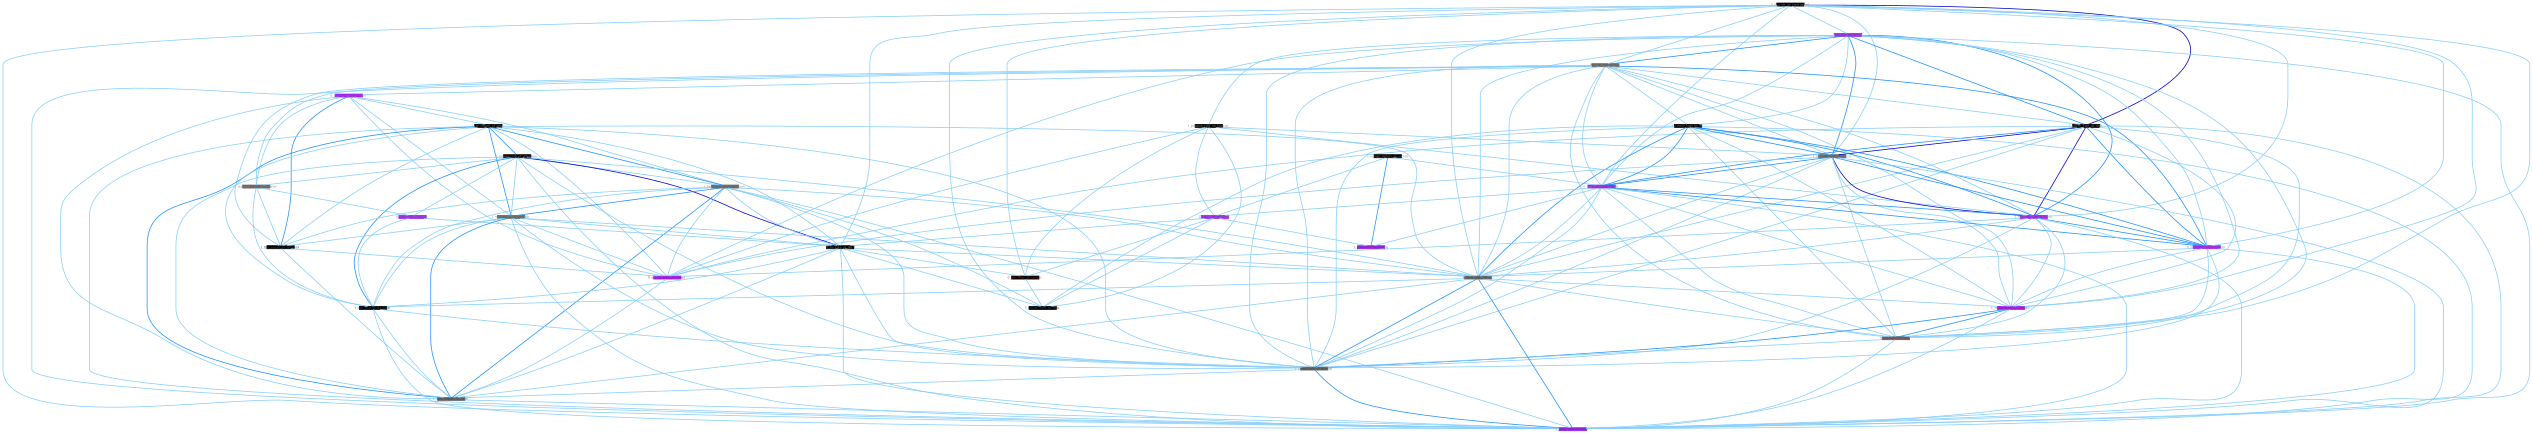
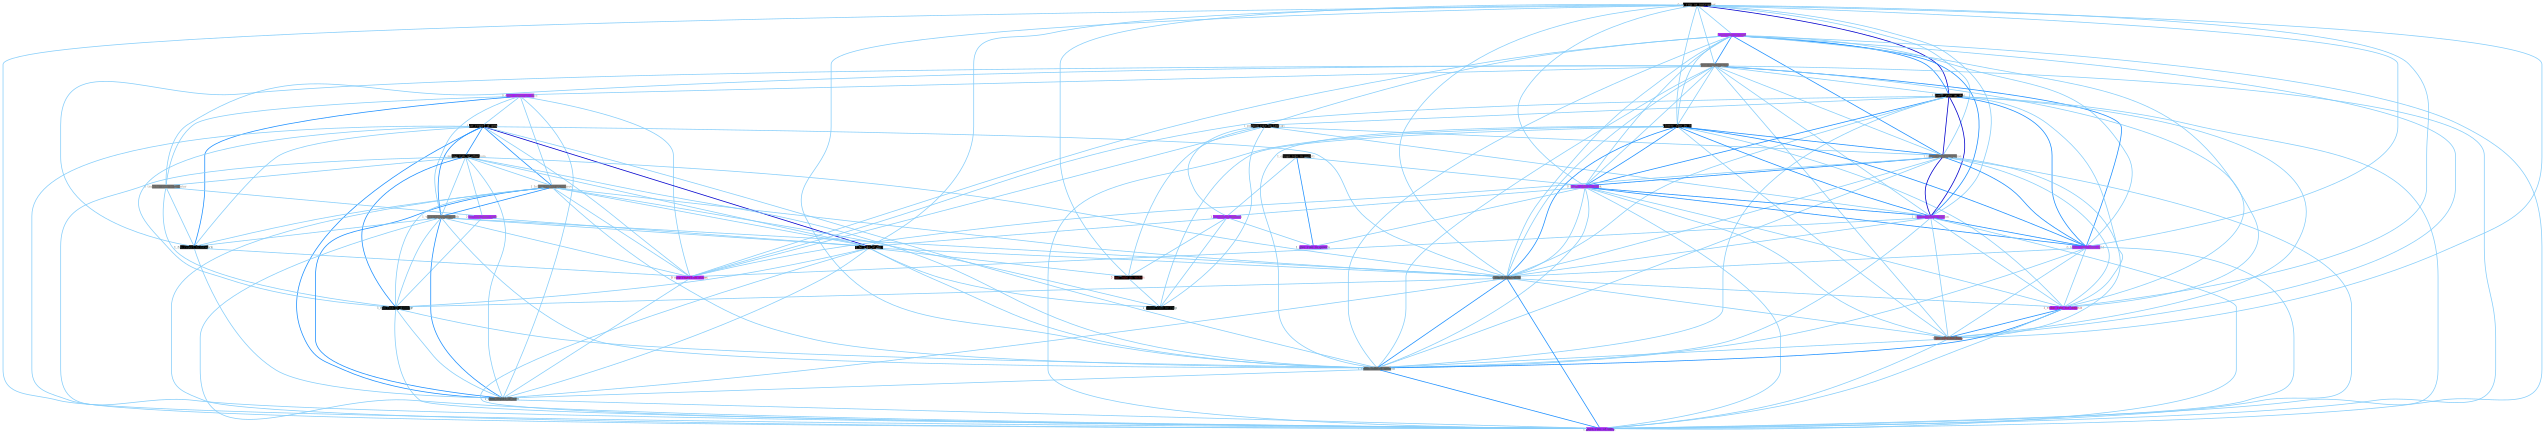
none -> (1686, 47)
none -> (1607, 111)
(1388, 156) -> (1297, 156)
(677, 161) -> (666, 184)
(669, 184) -> (667, 202)
